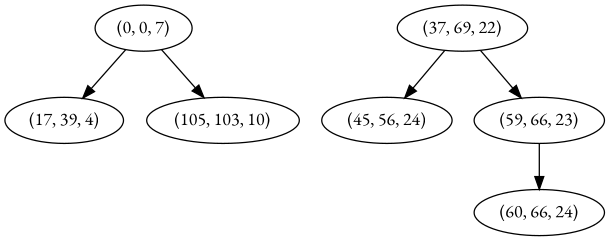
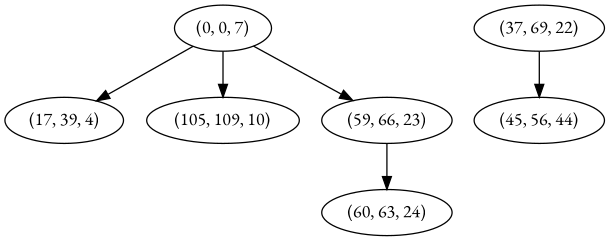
(497, 69) -> (297, 70)
(223, 120) -> (223, 120)
(387, 120) -> (539, 120)
(539, 213) -> (387, 213)
